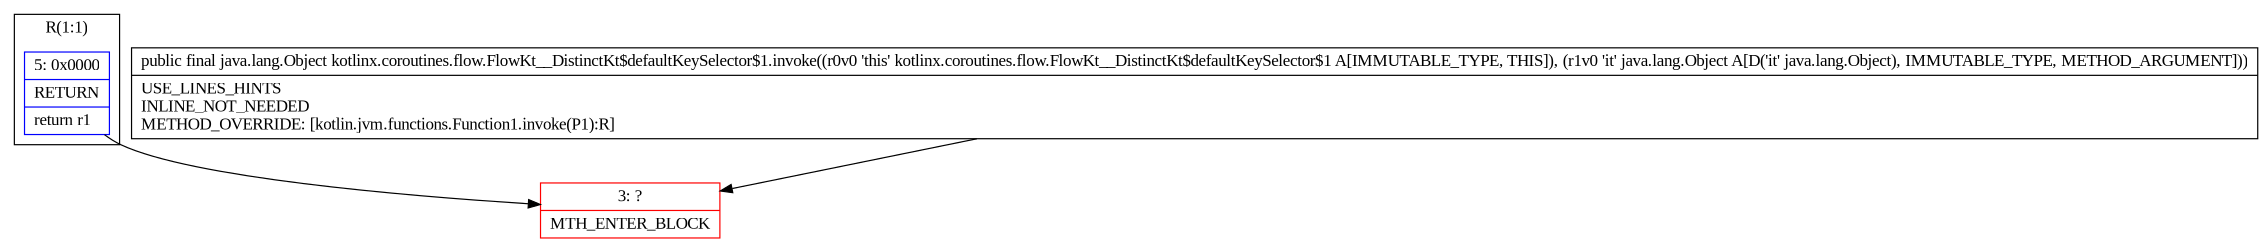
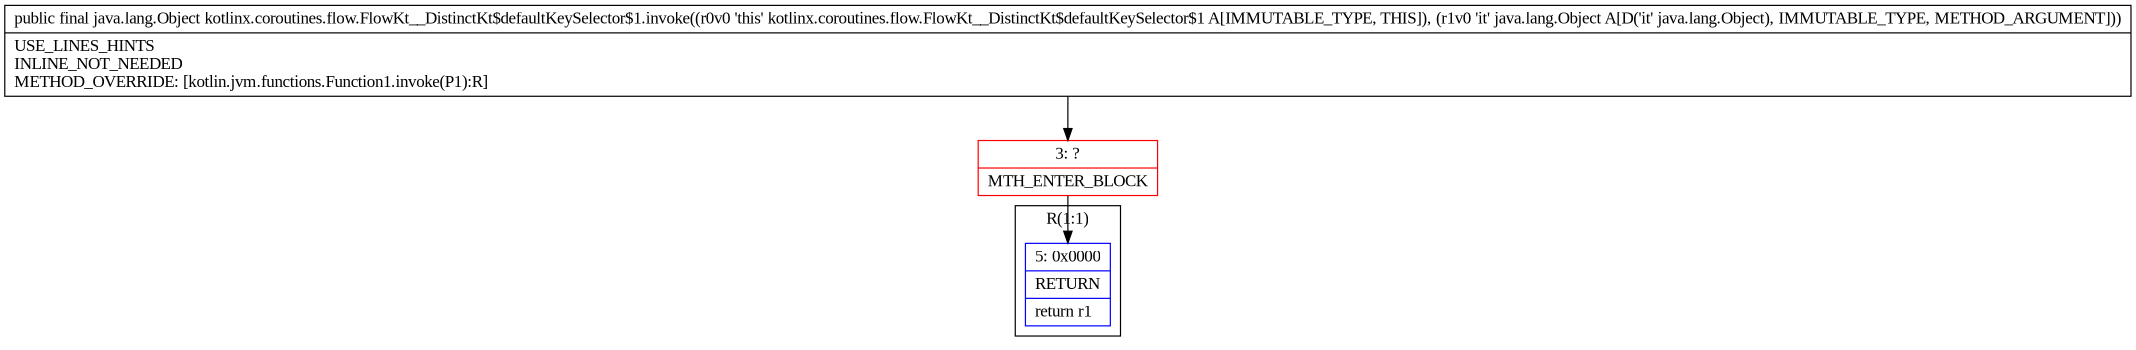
(313, 185) -> (1068, 213)
